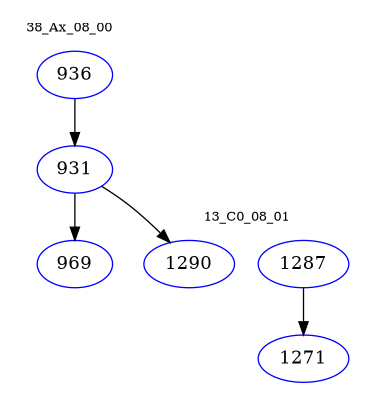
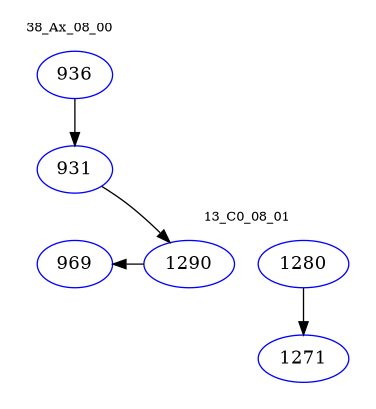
(75, 210) -> (135, 264)
(304, 264) -> (304, 264)
